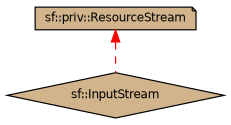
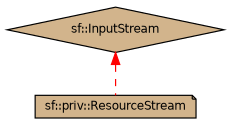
(116, 57) -> (116, 80)
